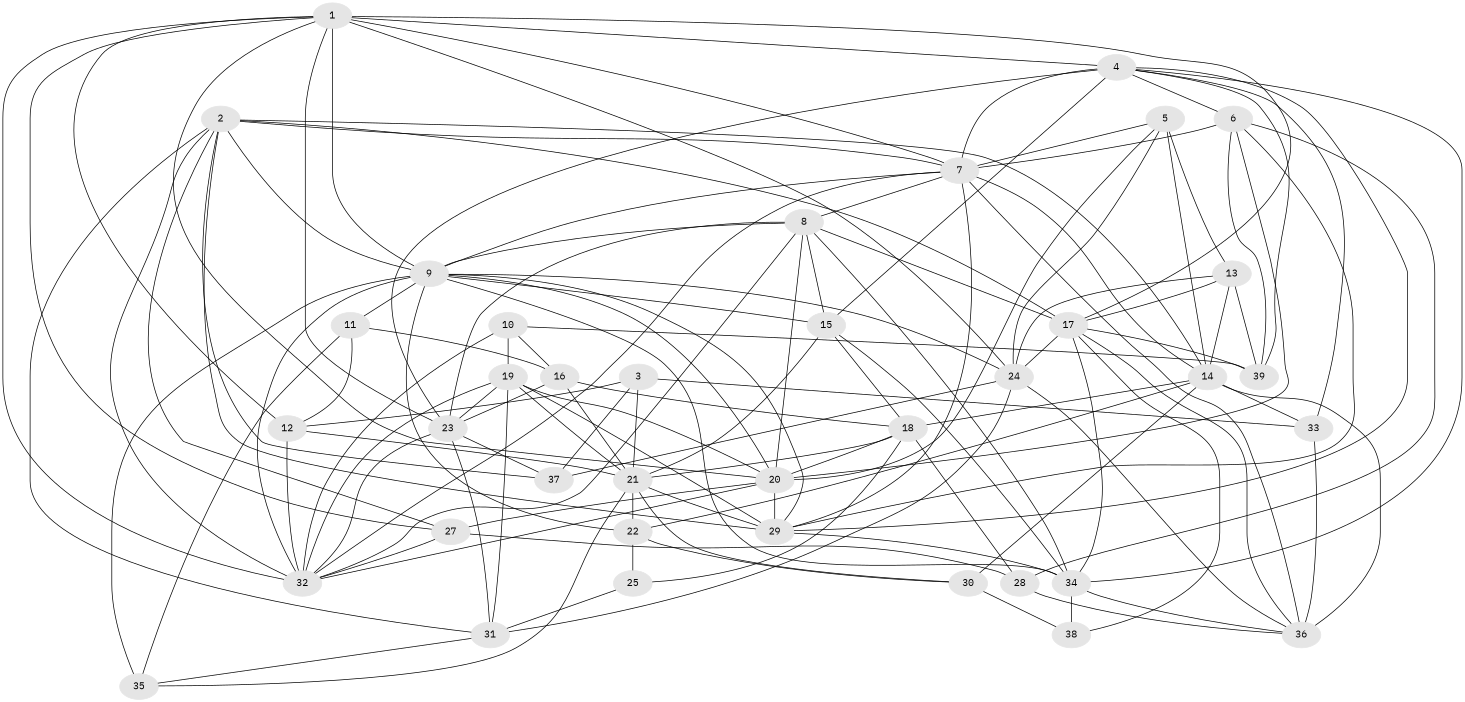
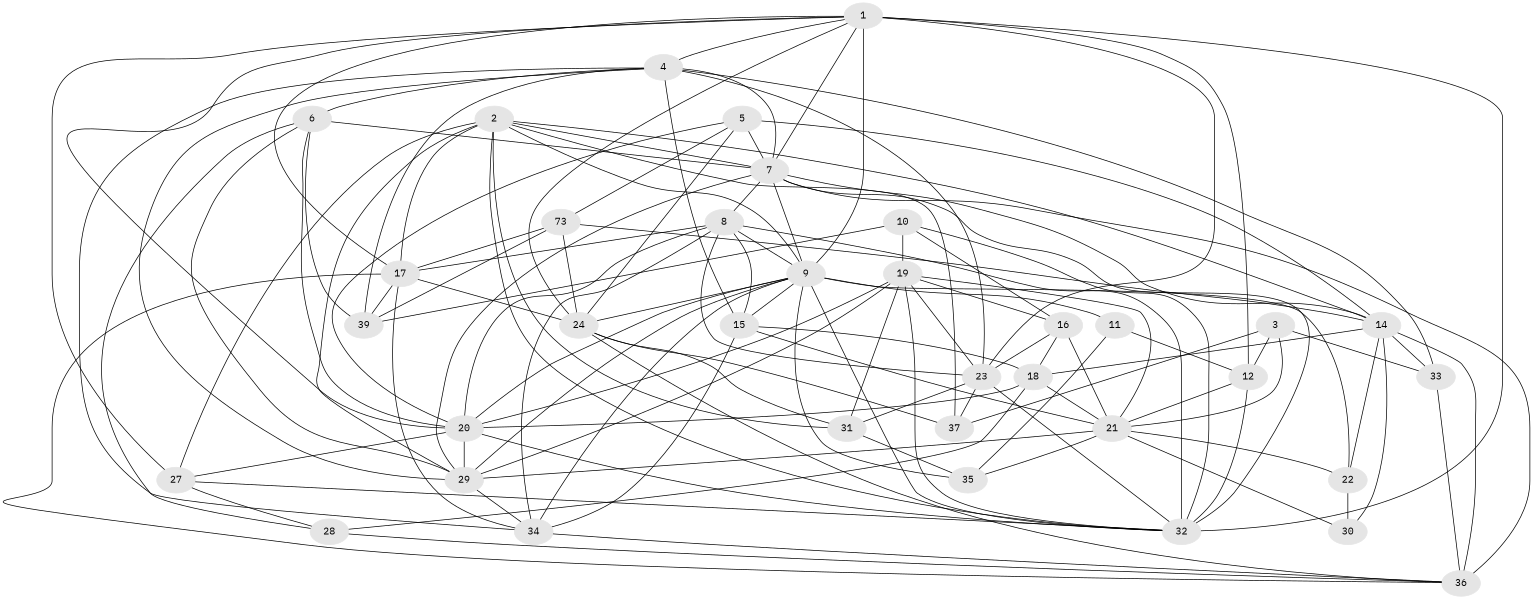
(1232, 274) -> (561, 222)
(458, 344) -> (989, 302)
(633, 583) -> none
(1071, 635) -> none
